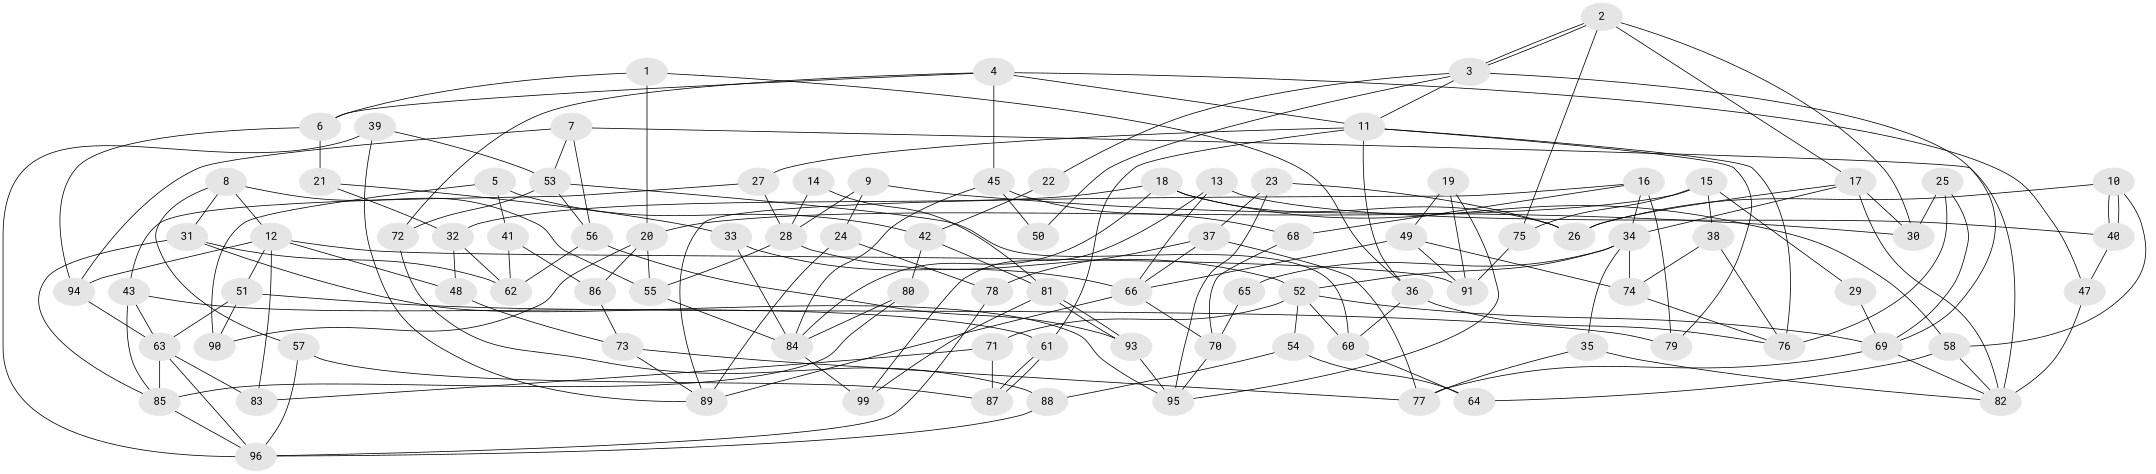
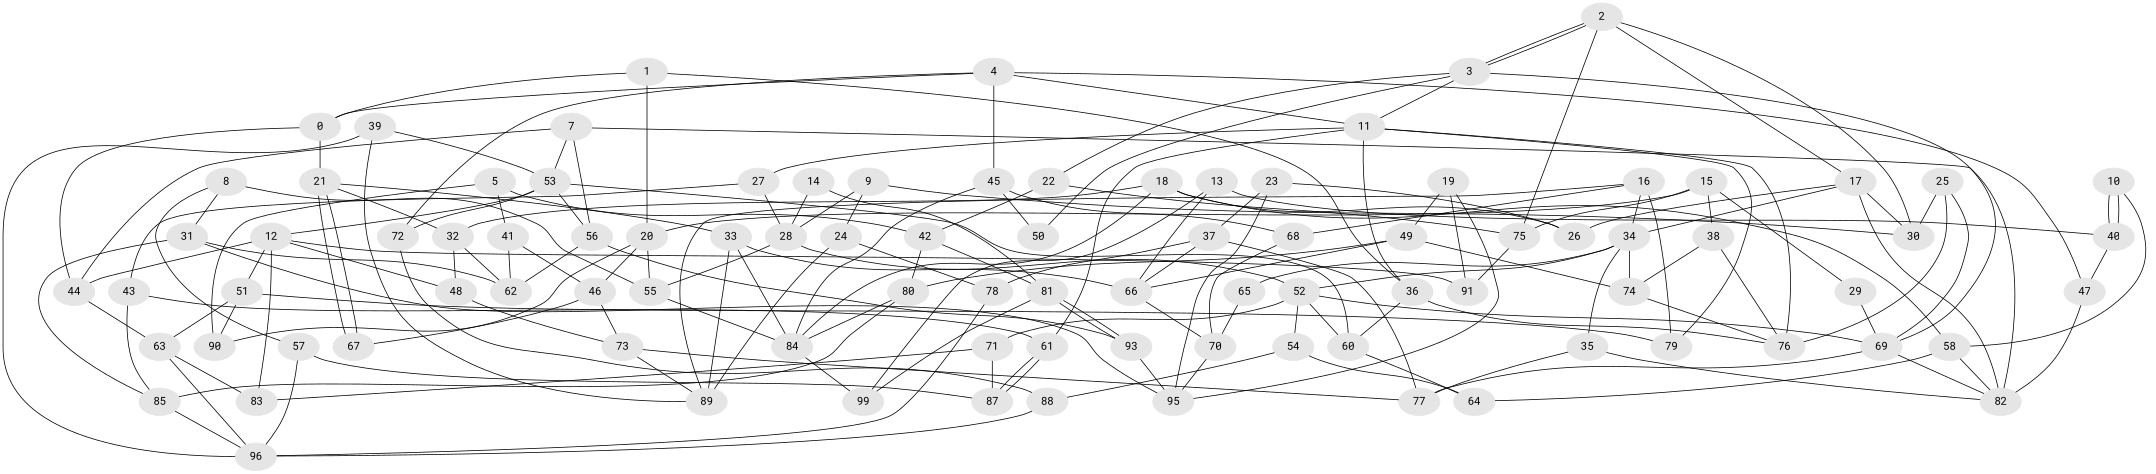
(320, 127) -> (320, 127)
(1840, 199) -> none
none -> (1284, 209)
(251, 212) -> (426, 215)
(1430, 259) -> (1156, 262)
(74, 292) -> (74, 292)
(595, 292) -> (595, 292)
(144, 319) -> none
(918, 345) -> (718, 326)
none -> (354, 347)
(160, 374) -> none
